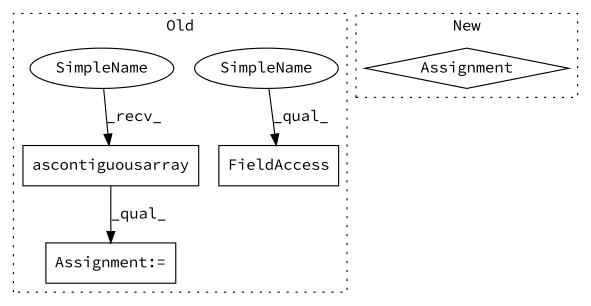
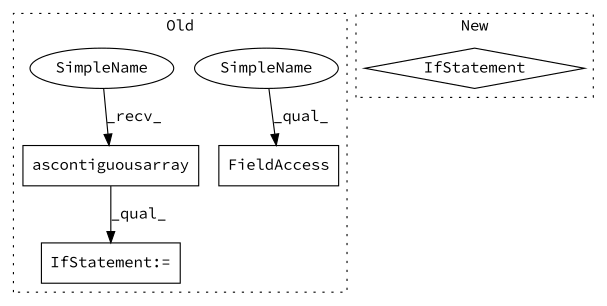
(467, 68) -> (475, 68)
(111, 263) -> (111, 263)
